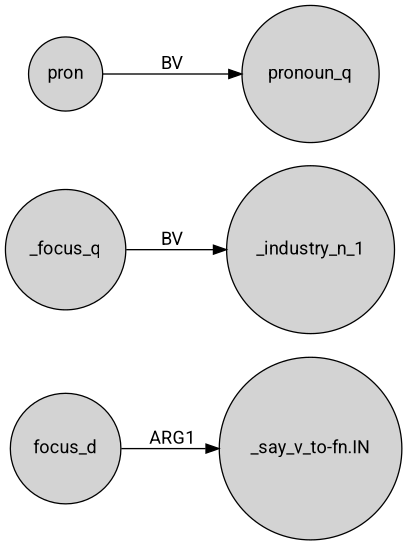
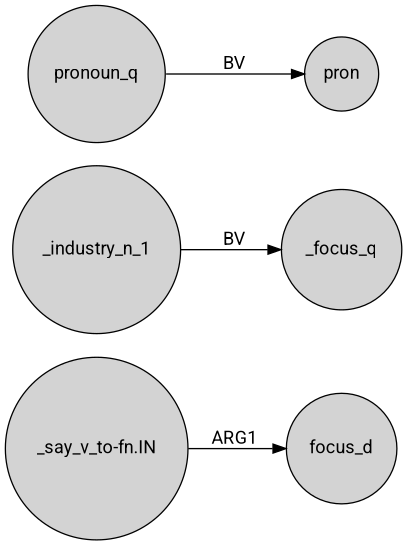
(166, 74) -> (229, 74)
(170, 250) -> (224, 250)
(163, 449) -> (230, 449)
